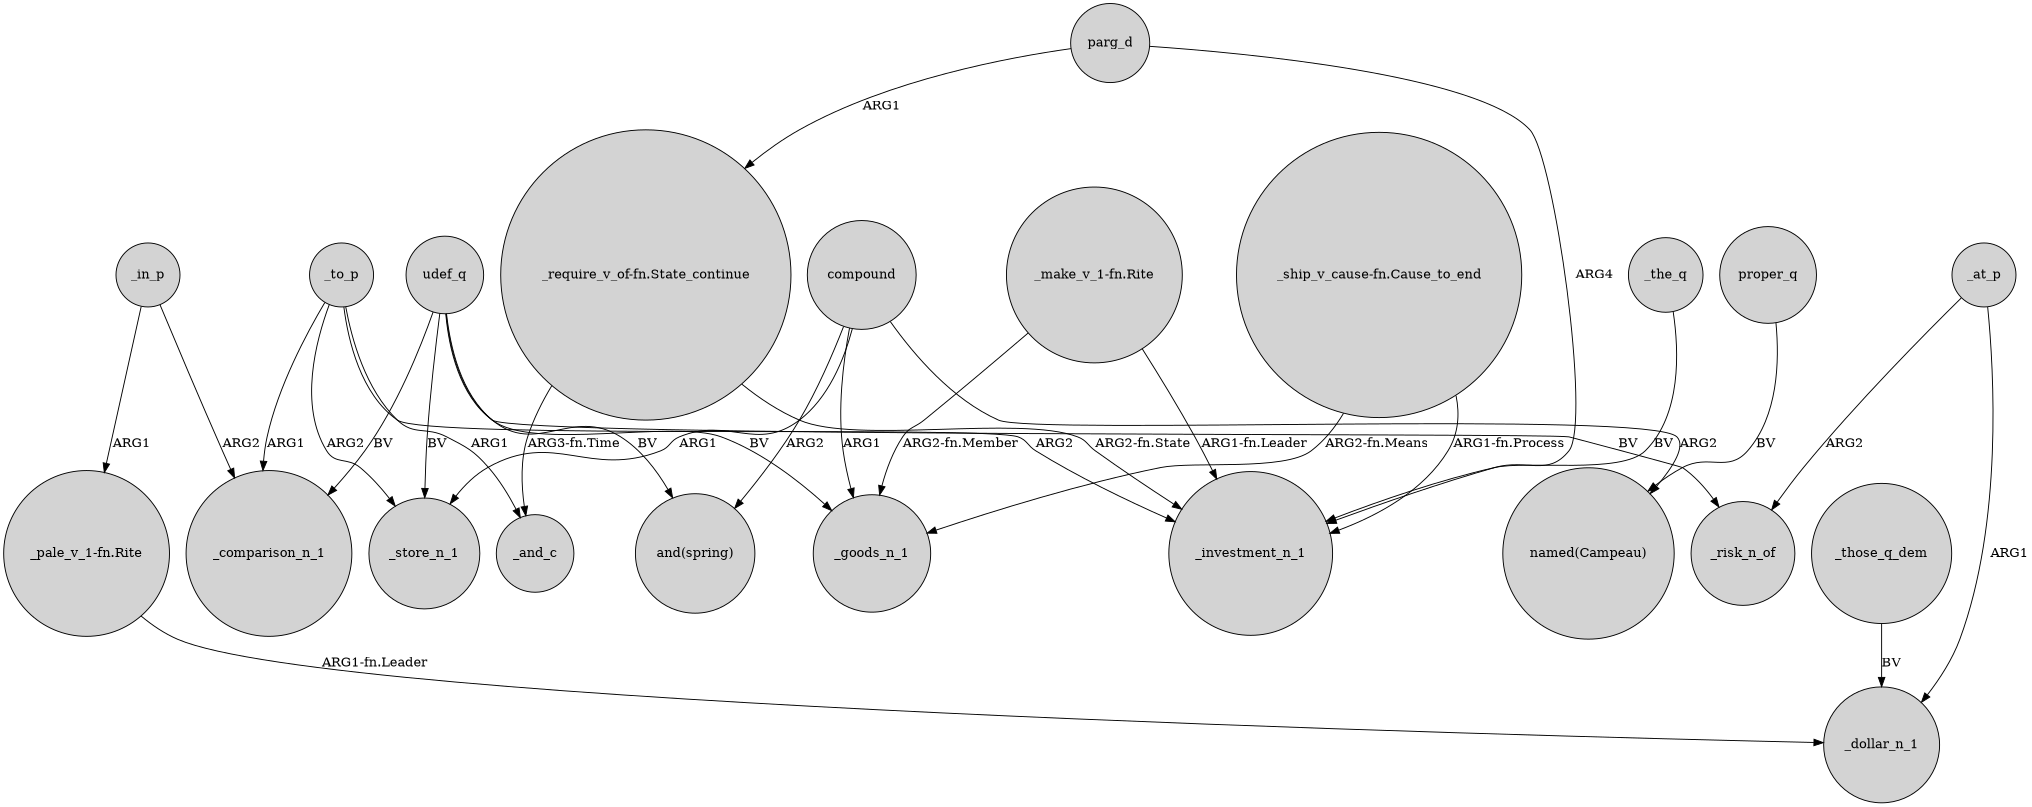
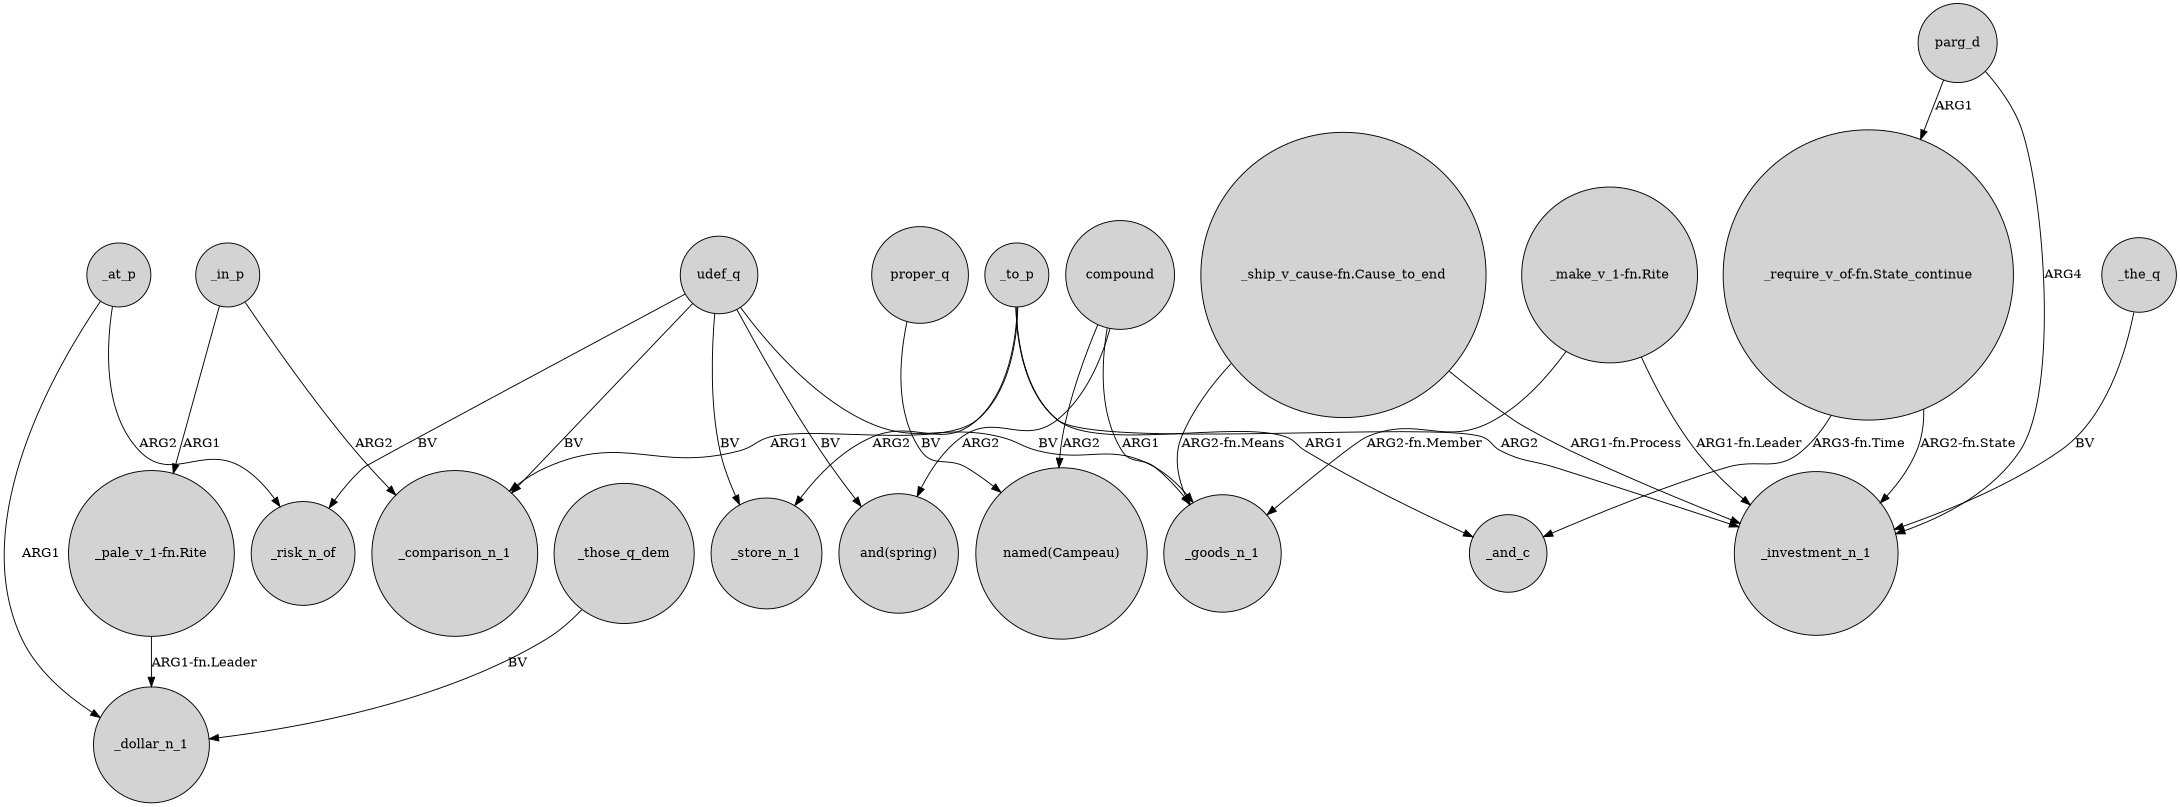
(674, 440) -> none
